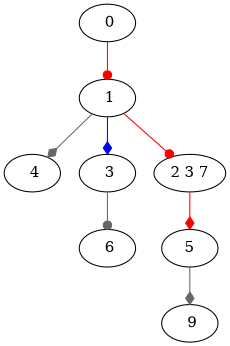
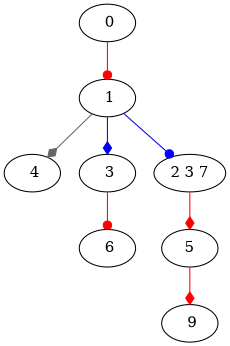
(145, 132) -> (145, 132)
(107, 207) -> (107, 207)
(190, 280) -> (190, 280)
